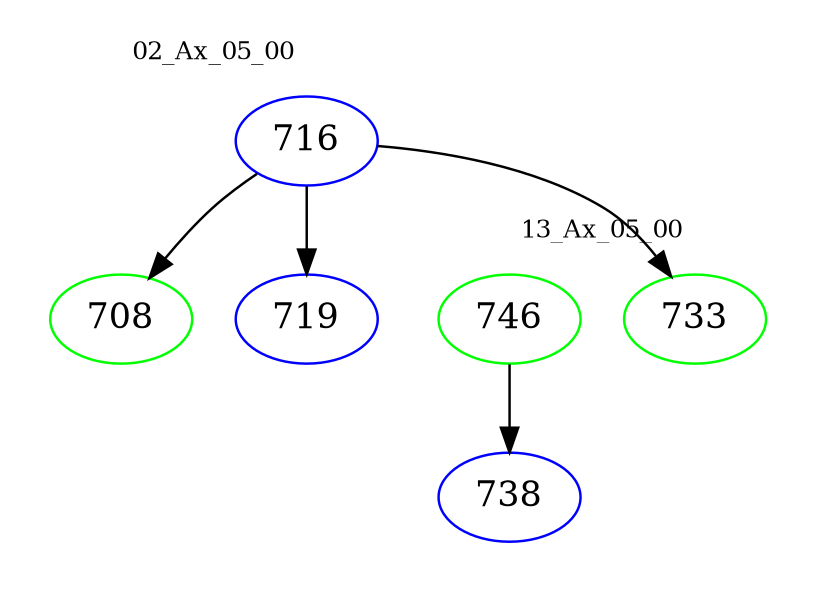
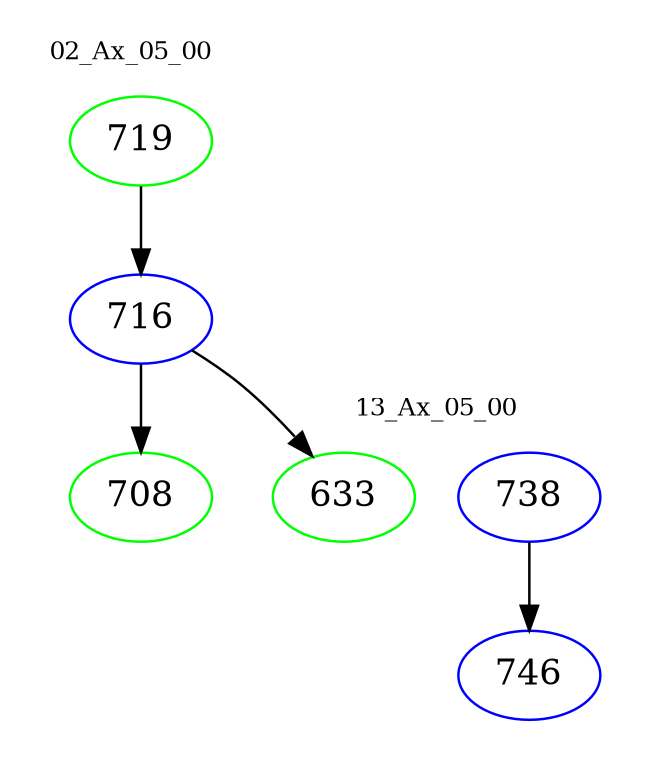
(307, 218) -> (141, 218)
(307, 319) -> (141, 141)
(510, 319) -> (529, 675)
(695, 319) -> (344, 497)
(510, 396) -> (529, 574)
